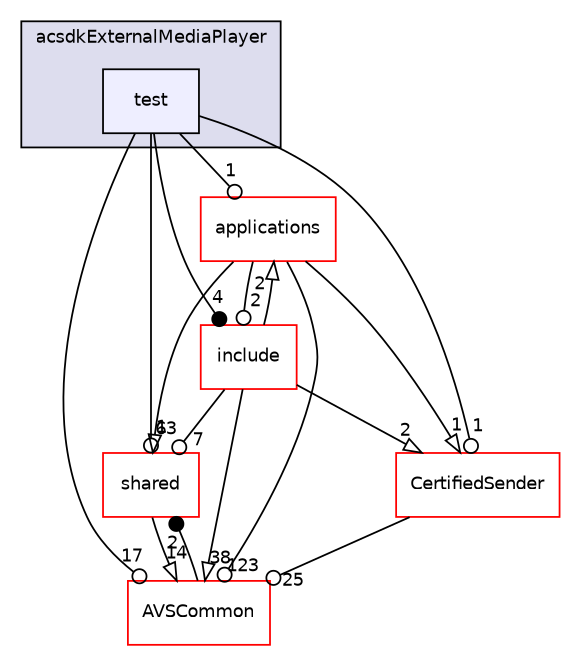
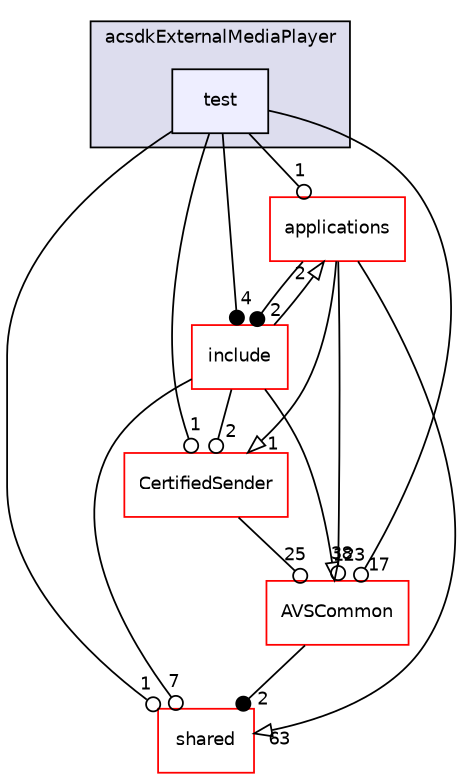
(248, 286) -> (282, 287)
(351, 415) -> (225, 414)
(160, 541) -> none
